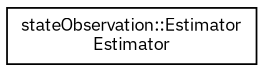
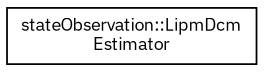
(132, 36) -> (132, 36)
